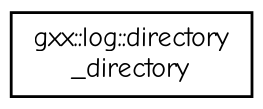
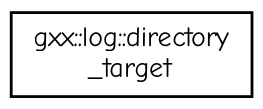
(132, 55) -> (132, 55)
